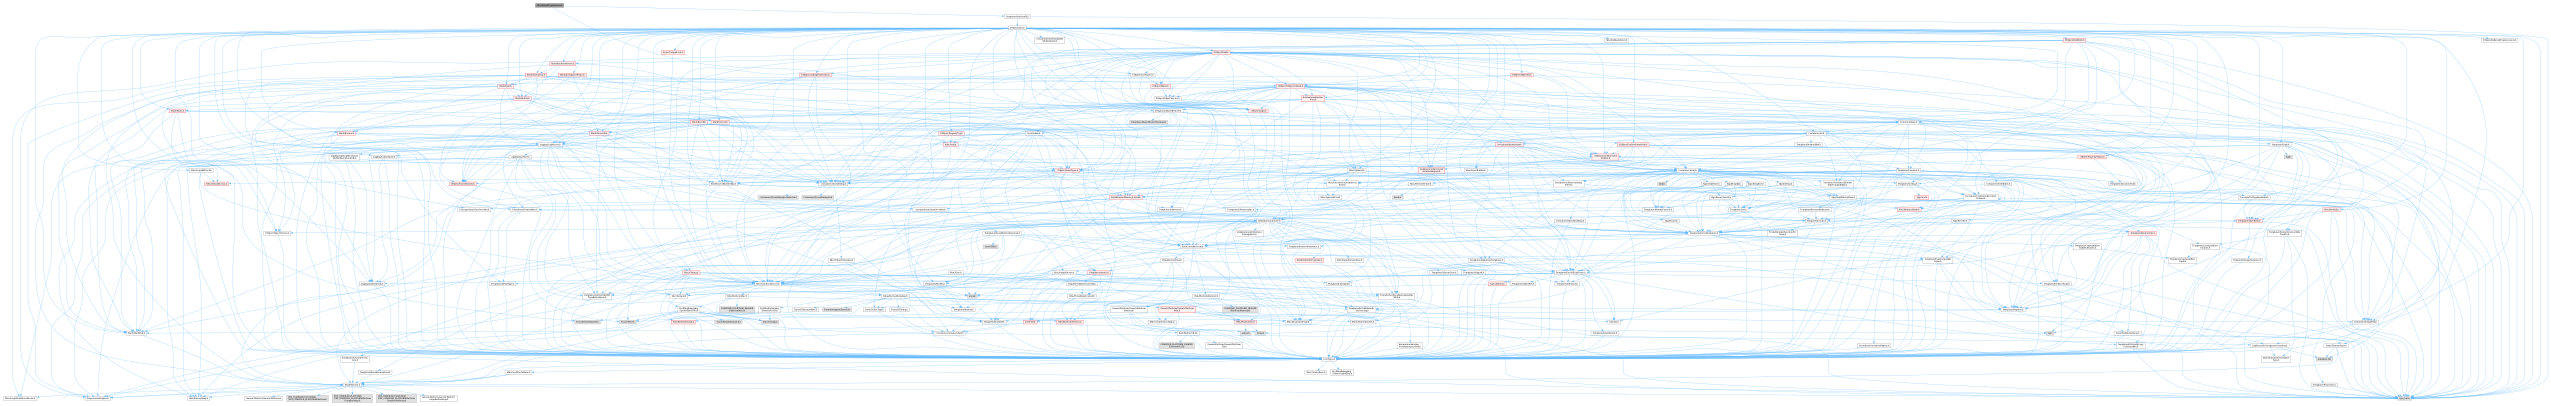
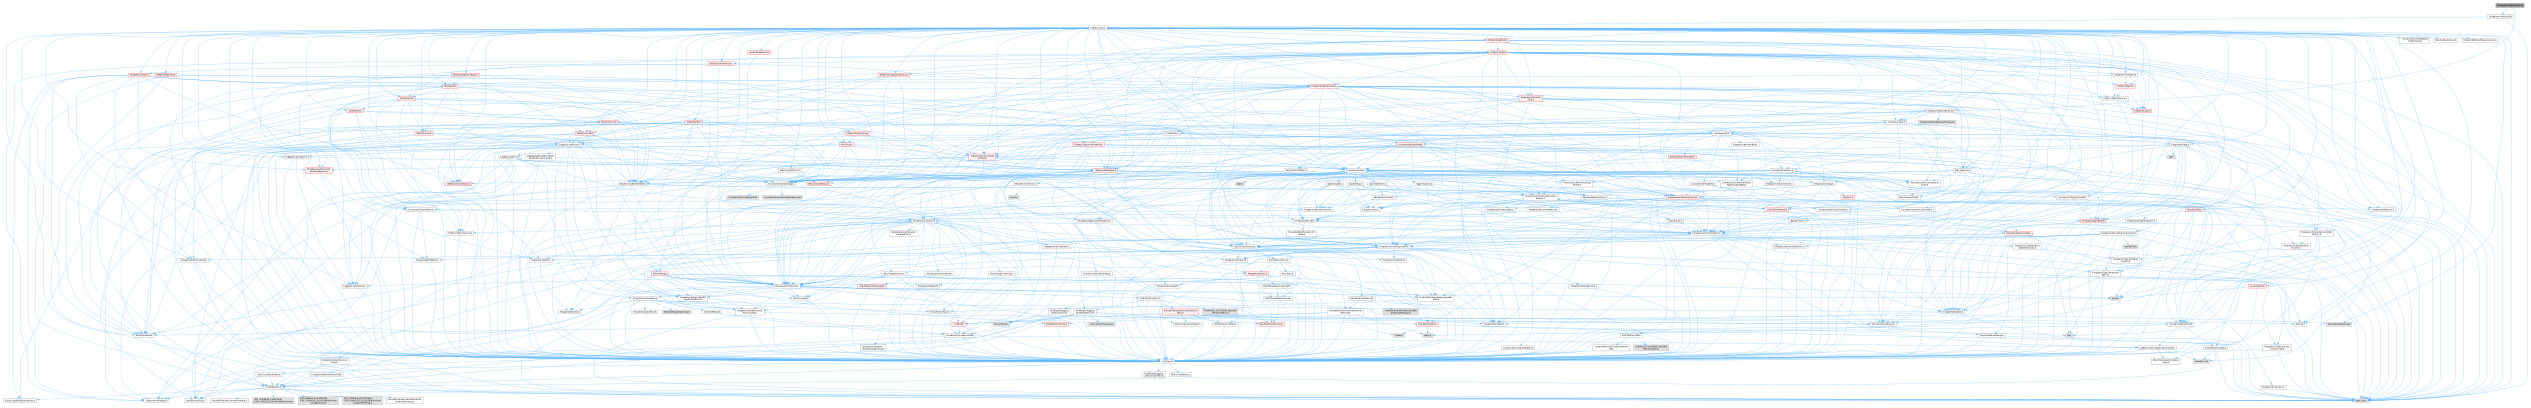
(2183, 260) -> (2126, 260)
(1368, 266) -> (1283, 266)
(770, 322) -> none
